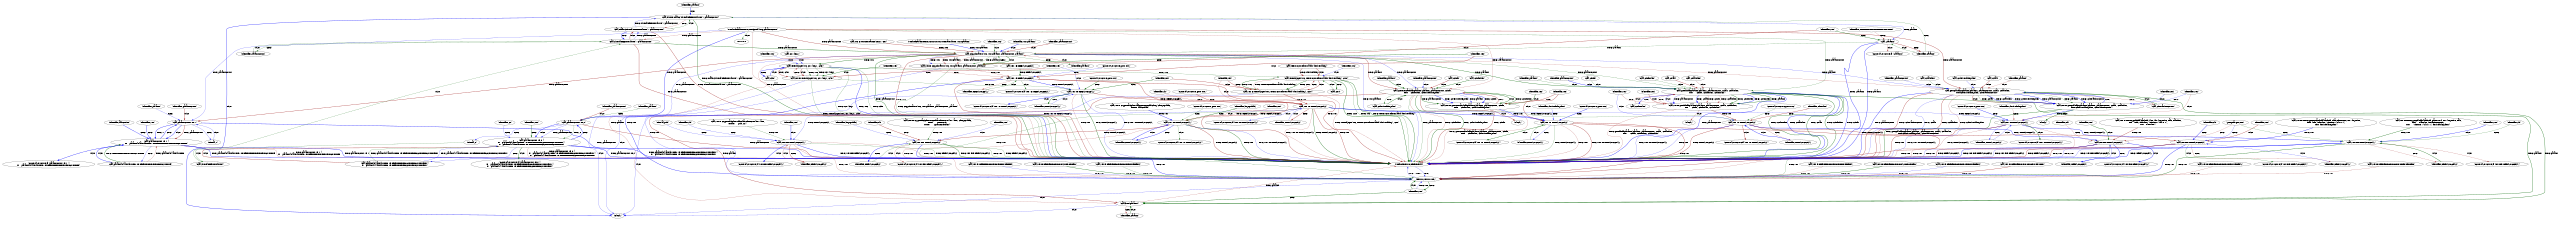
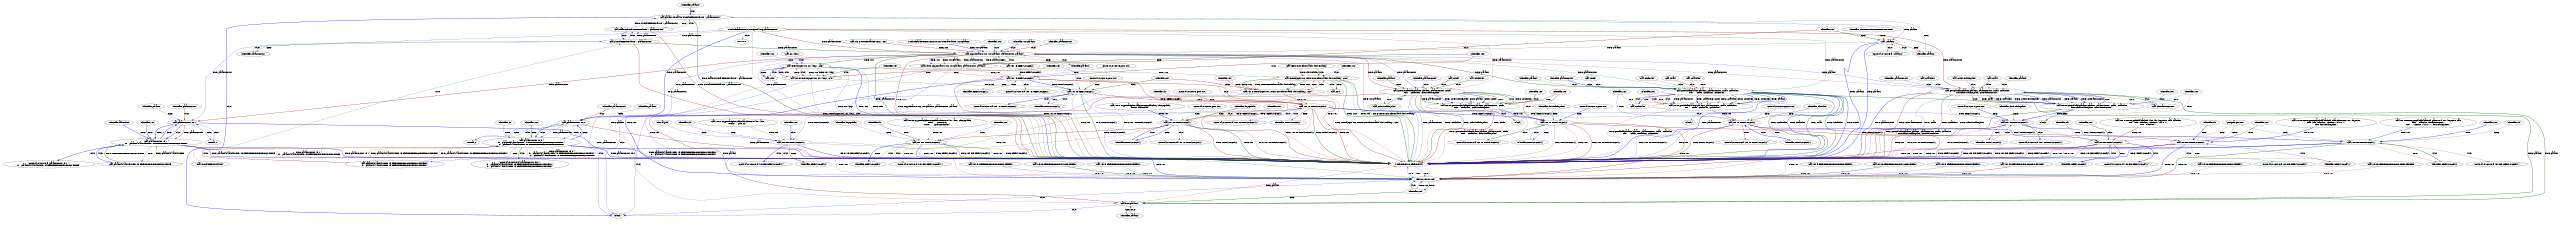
(690, 17) -> (690, 17)
(323, 146) -> (519, 135)
